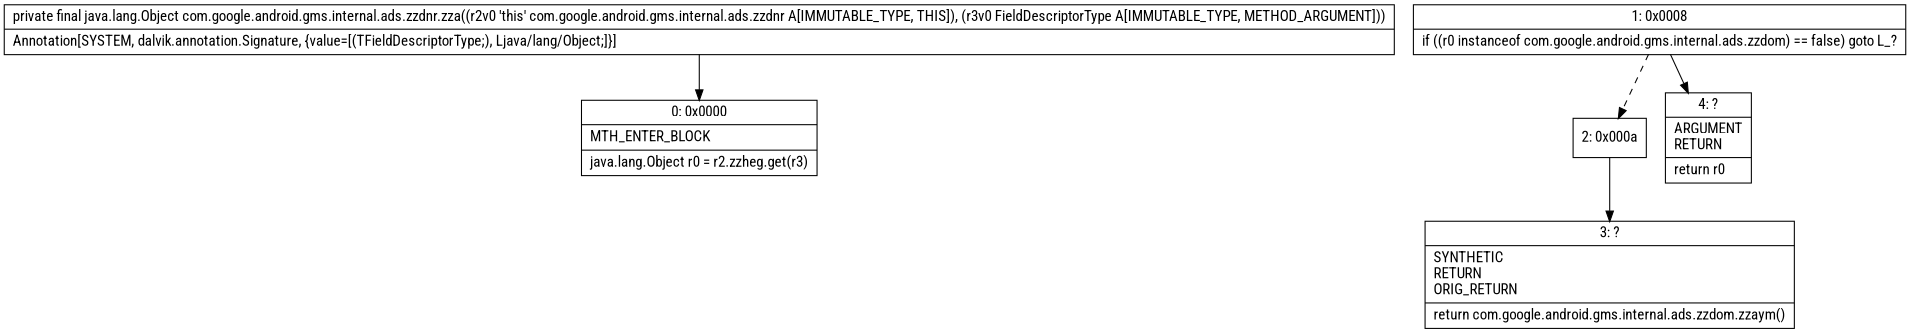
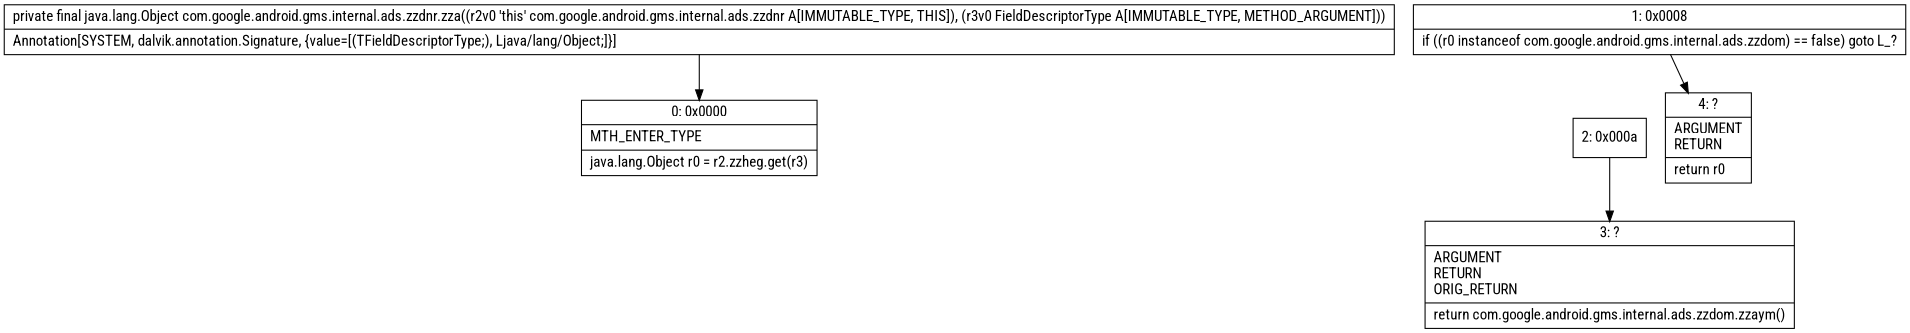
(1636, 82) -> none
(650, 137) -> (646, 137)
(1469, 258) -> (1468, 258)
